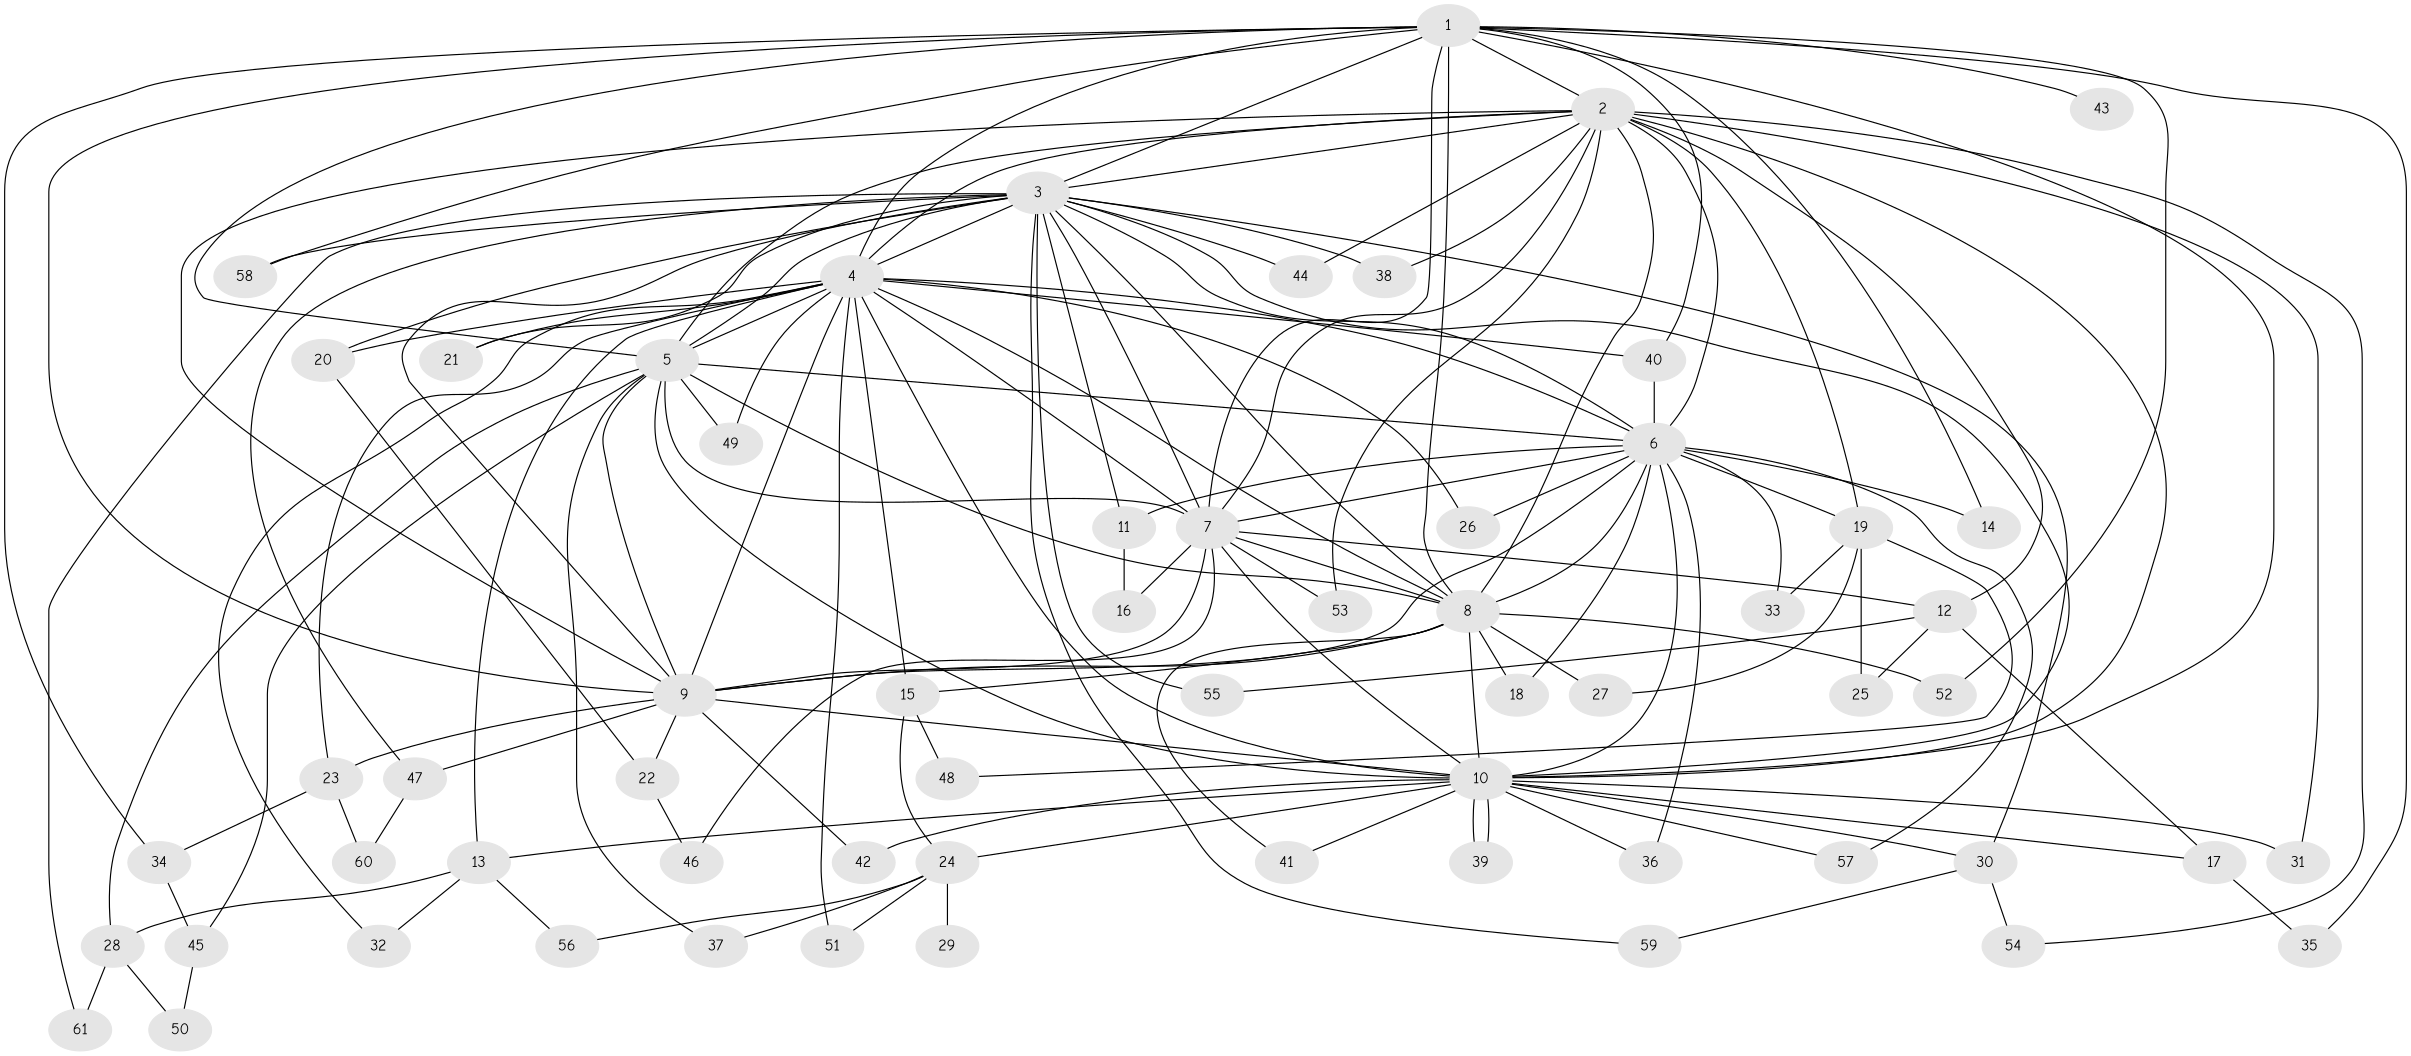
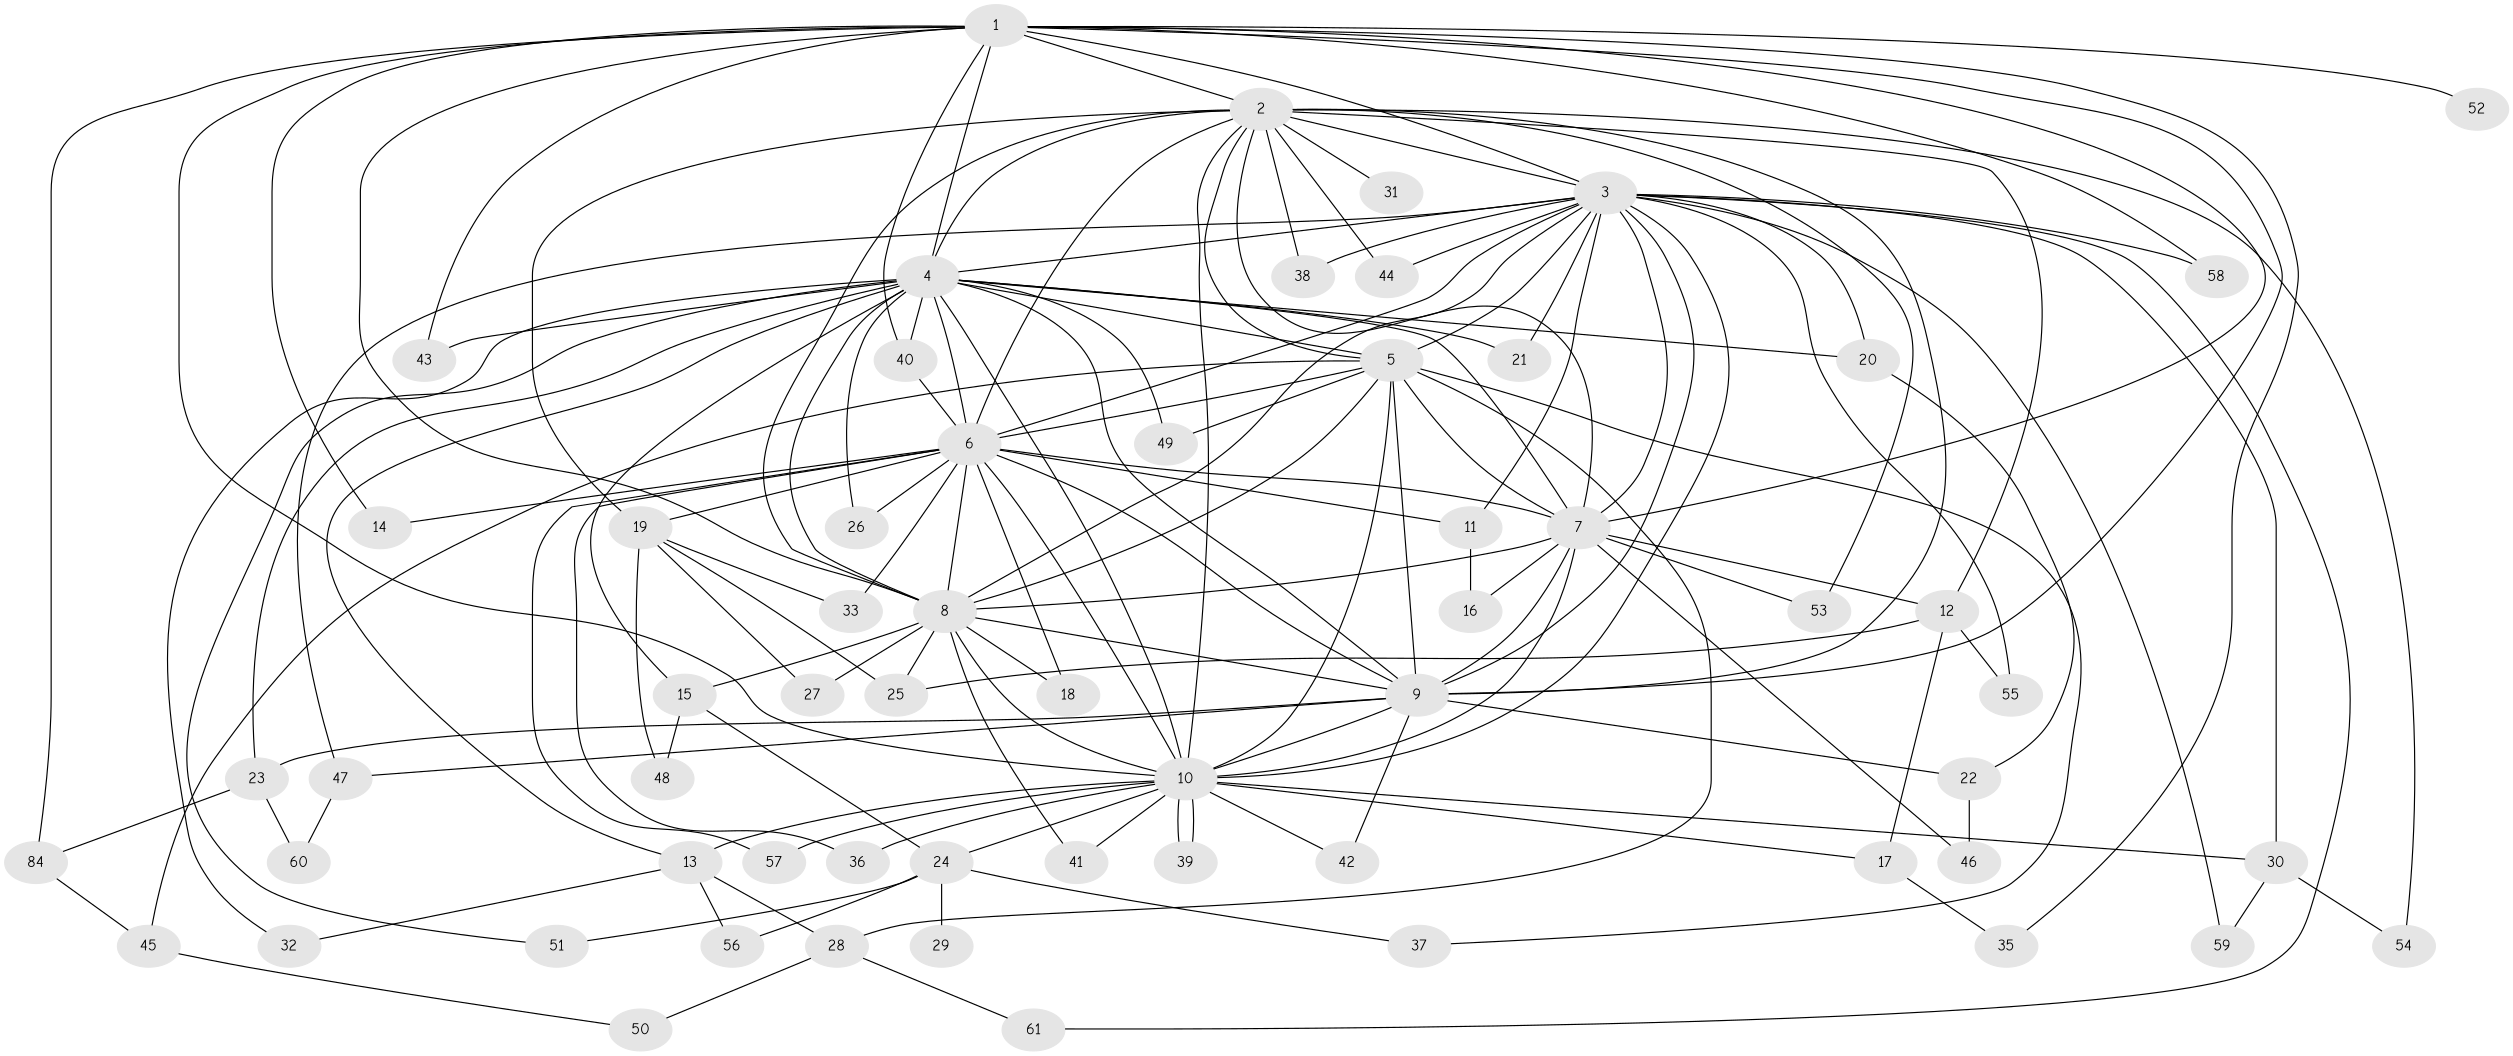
(552, 104) -> none
none -> (661, 312)
(1713, 634) -> (921, 653)
(1895, 800) -> none
(159, 863) -> (36, 863)
